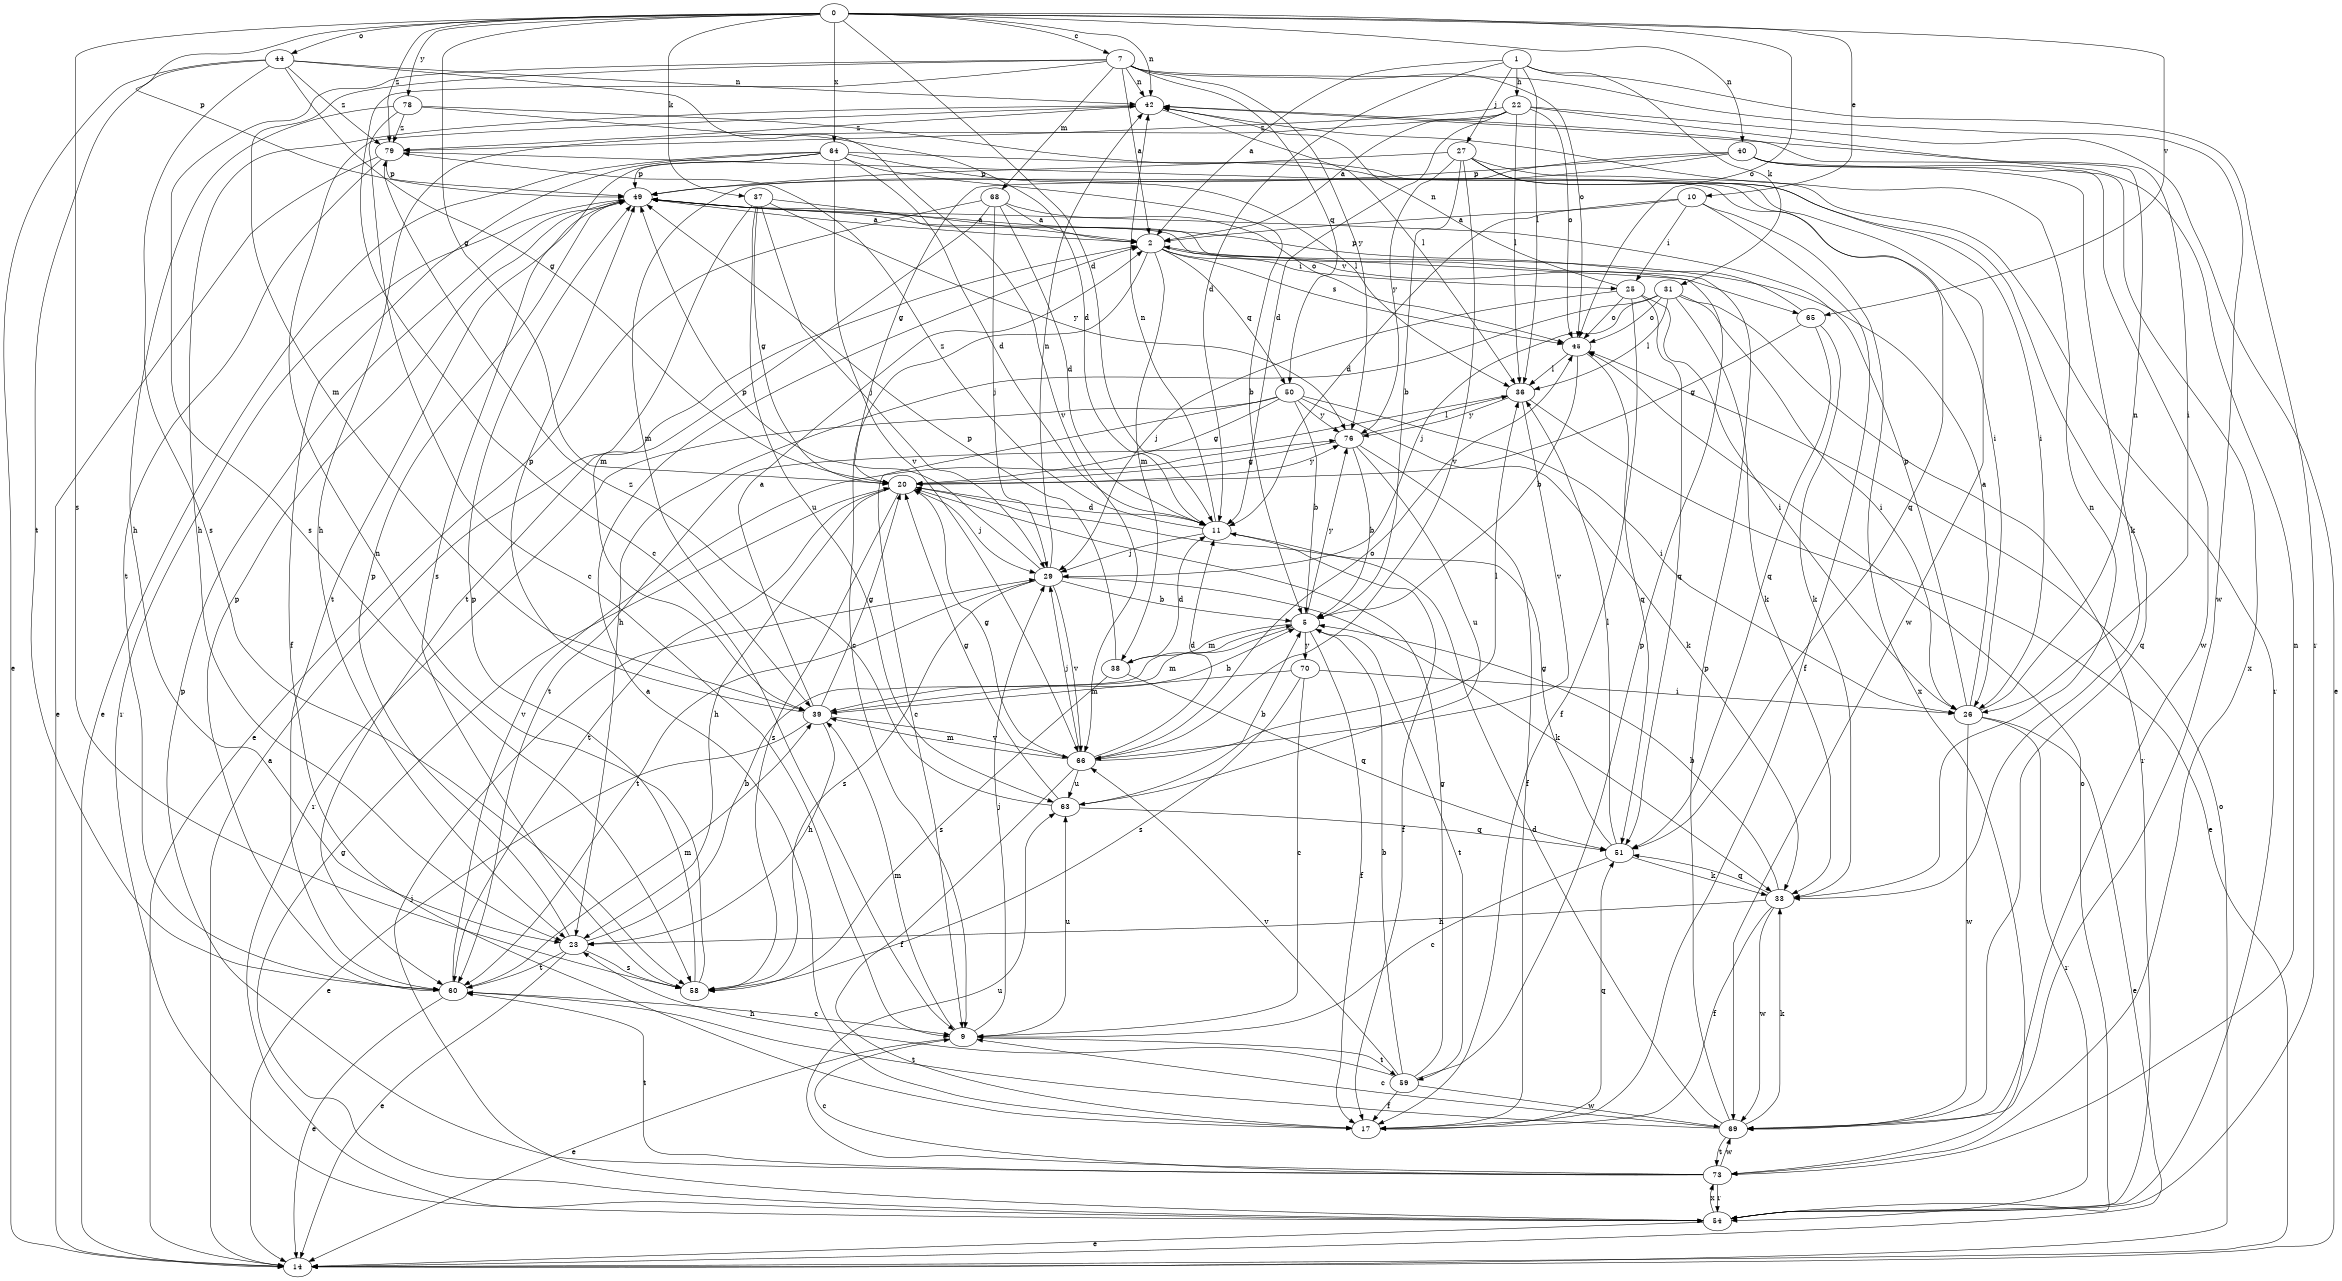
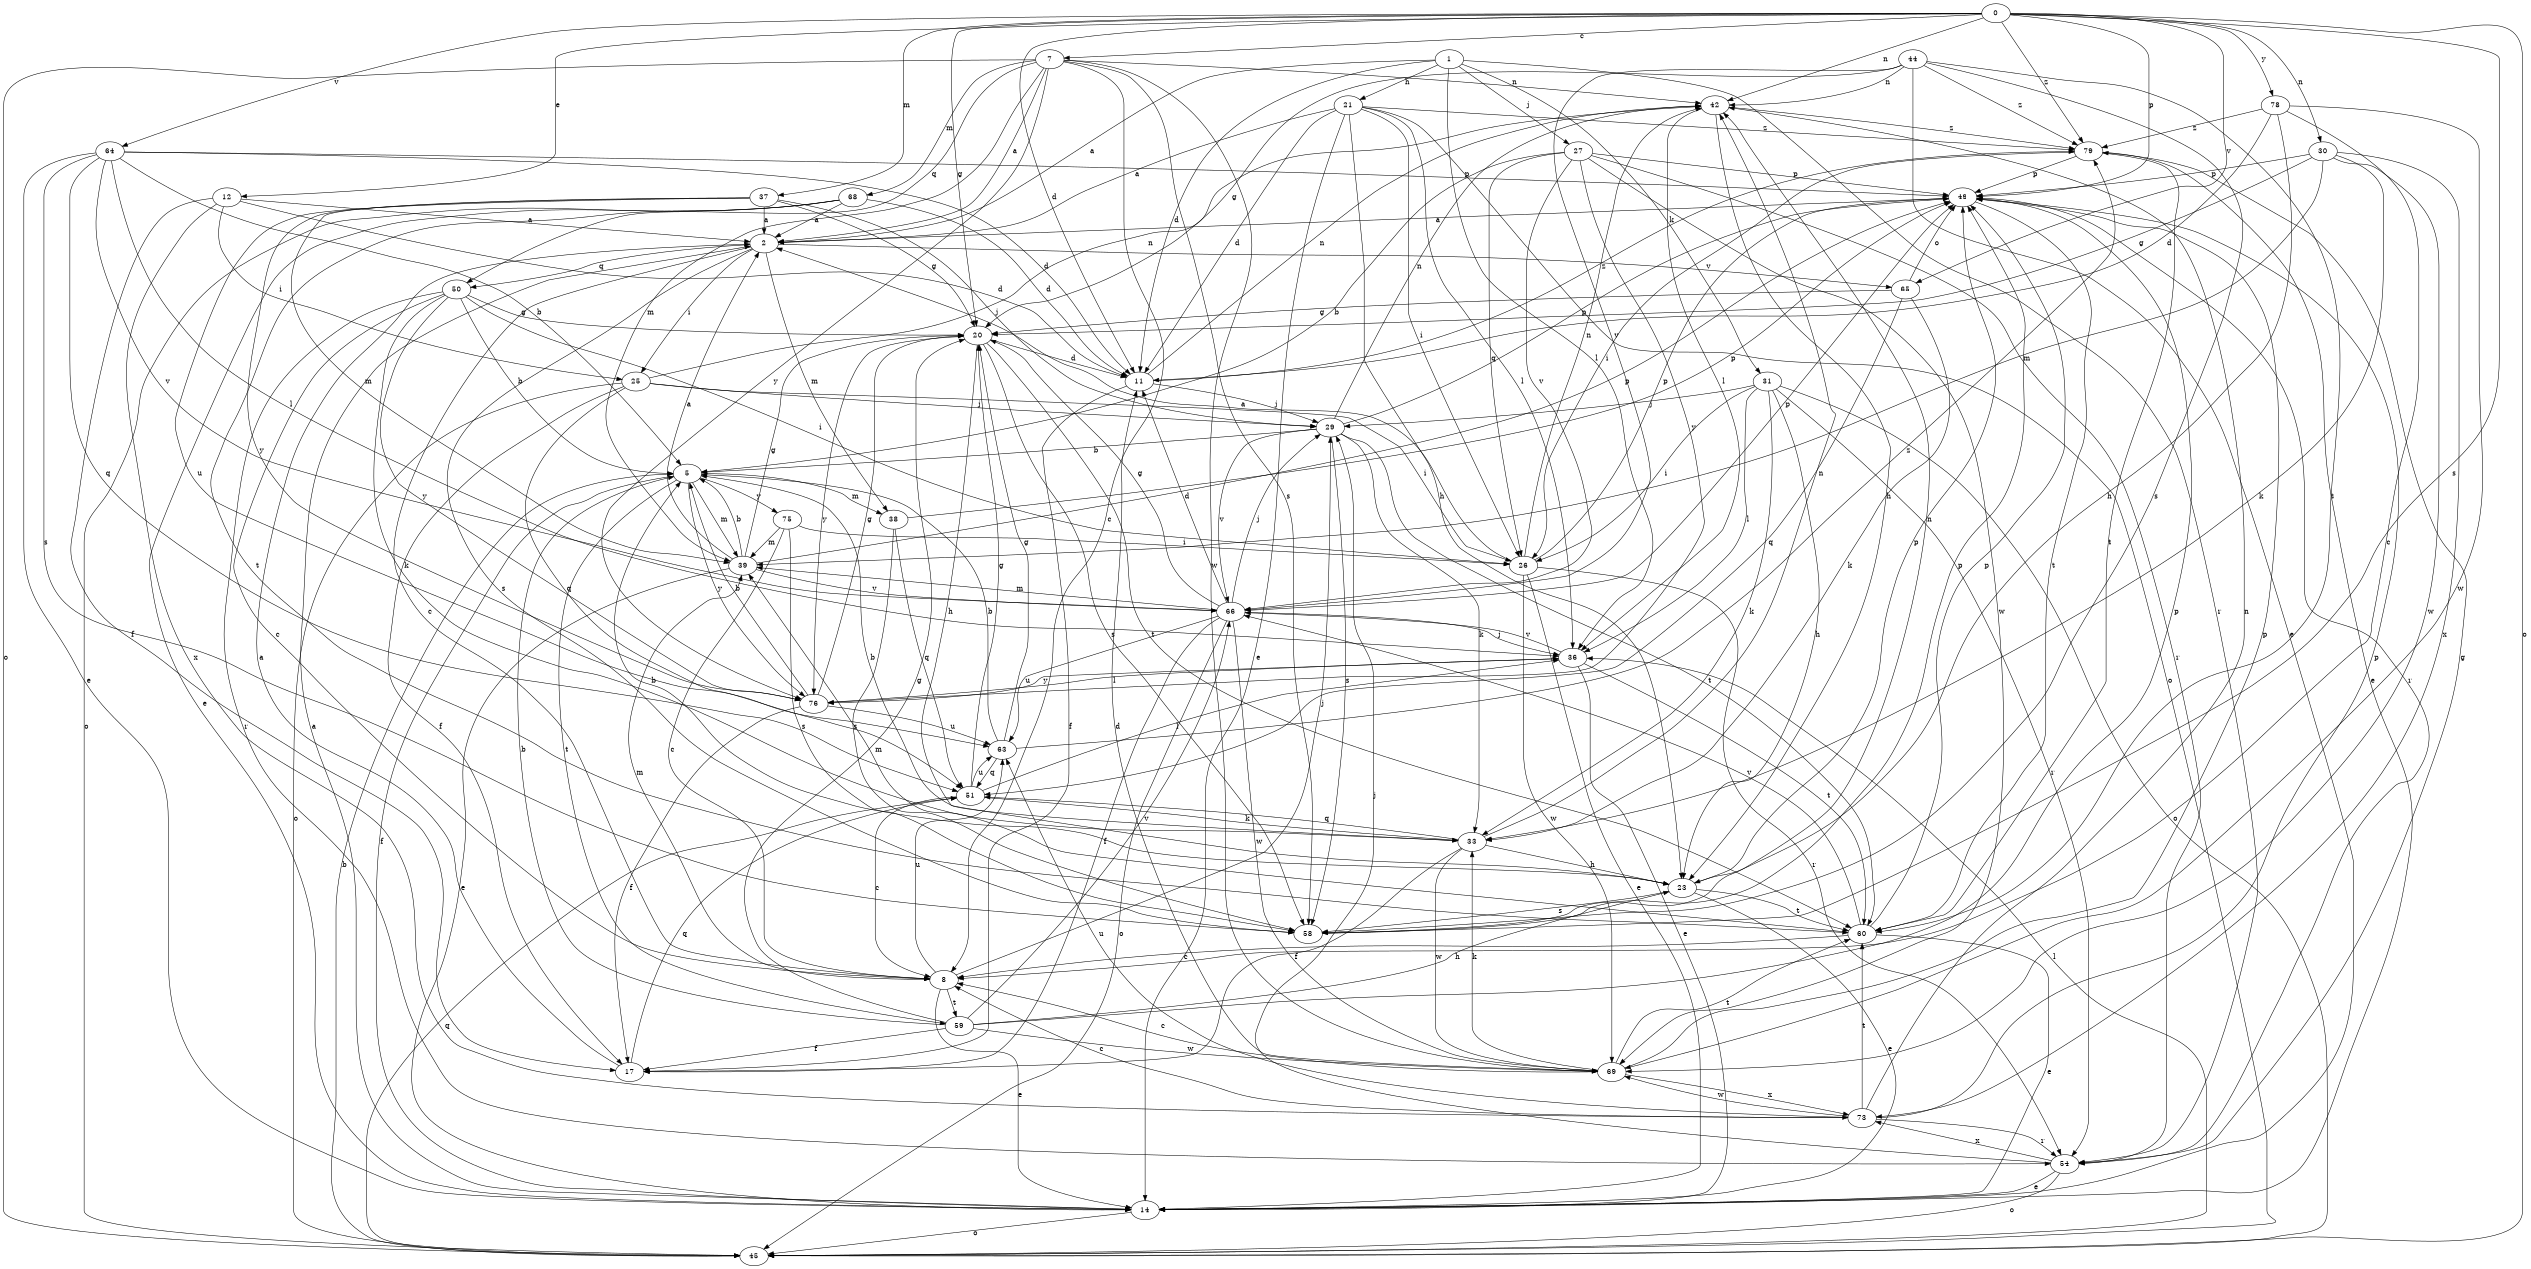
(556, 18) -> none
(837, 82) -> (337, 82)
(671, 105) -> (907, 105)
(1517, 105) -> (1348, 105)
(1742, 151) -> (2323, 151)
(1692, 197) -> (227, 197)
(1355, 243) -> (1937, 243)
(1358, 305) -> (618, 674)
(994, 394) -> none
(2041, 439) -> (1494, 359)
(753, 519) -> (1595, 716)
(972, 531) -> none
none -> (1666, 539)
(1497, 577) -> (1500, 635)
(1179, 612) -> none
(2142, 646) -> (2002, 612)
(1305, 669) -> (787, 520)
none -> (977, 771)
(347, 849) -> none
(1360, 874) -> (395, 1096)
(761, 881) -> none
none -> (1277, 938)
(963, 1037) -> (944, 980)
(1721, 1152) -> (1770, 1095)
(515, 1180) -> (2460, 658)
